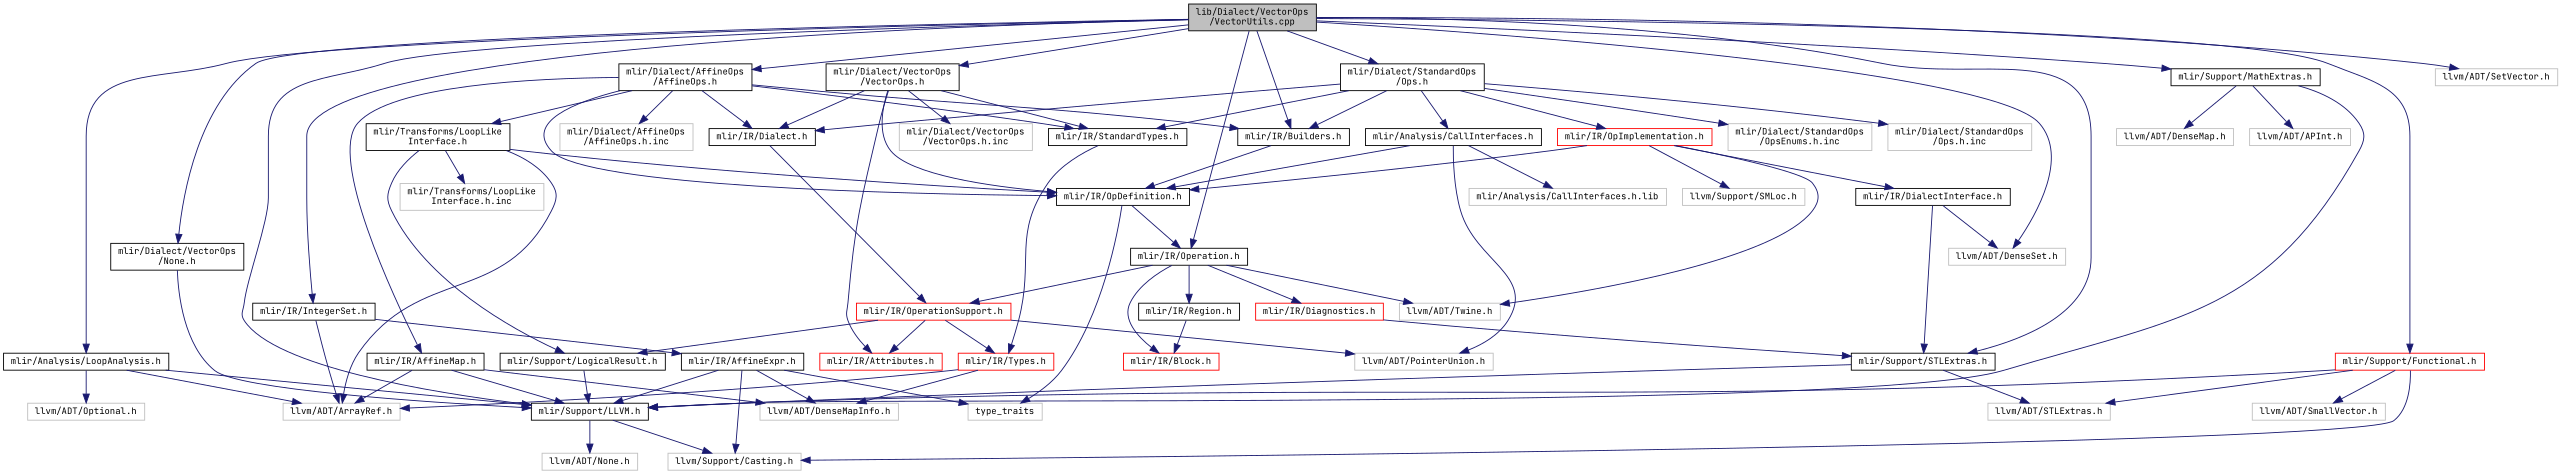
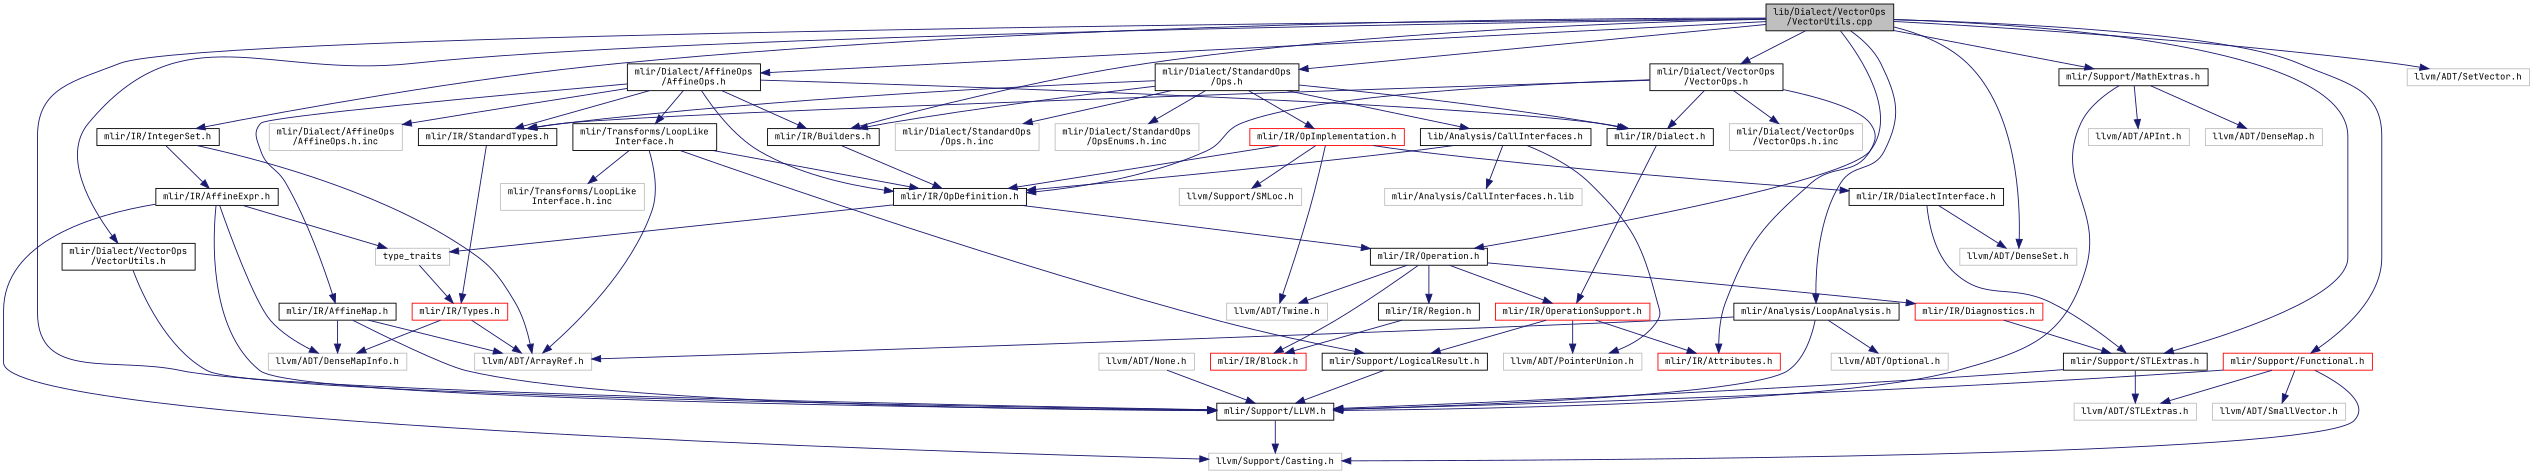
(1453, 137) -> (1506, 137)
(177, 257) -> (129, 257)
(966, 334) -> (433, 281)
(590, 432) -> (1207, 385)
